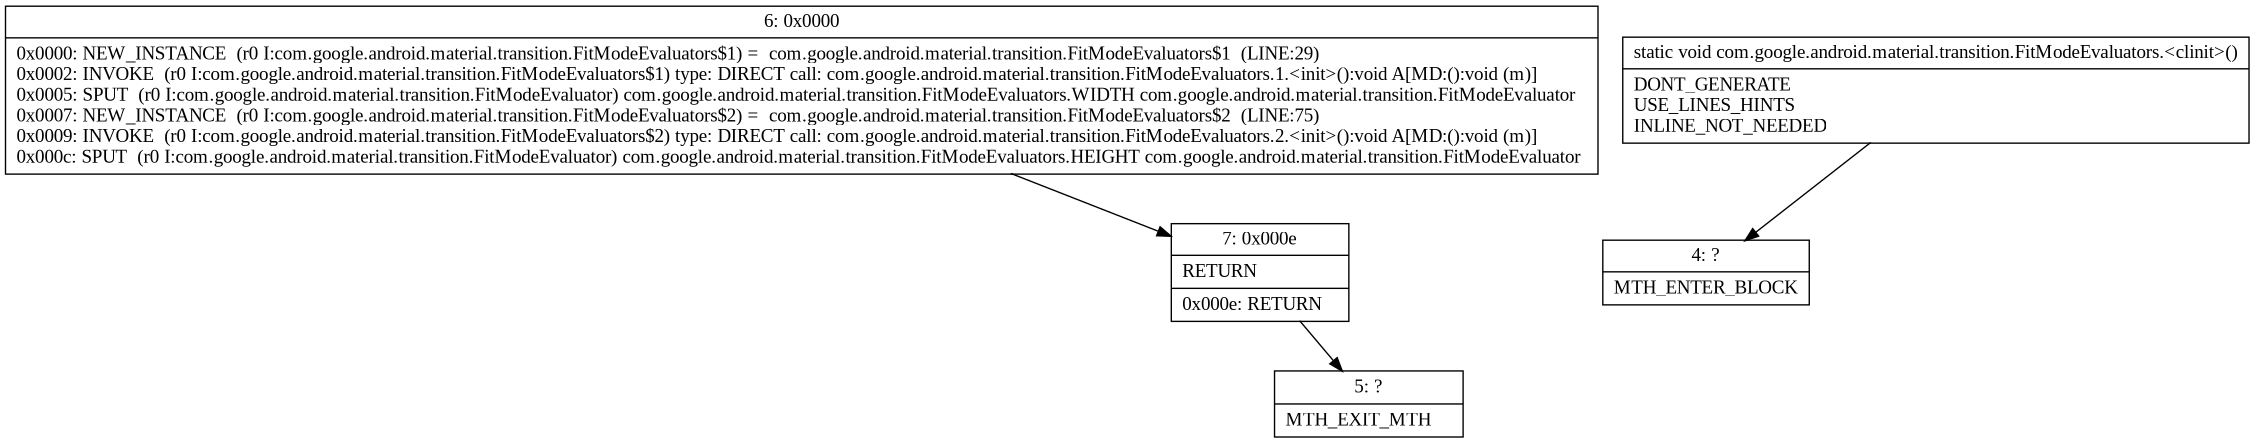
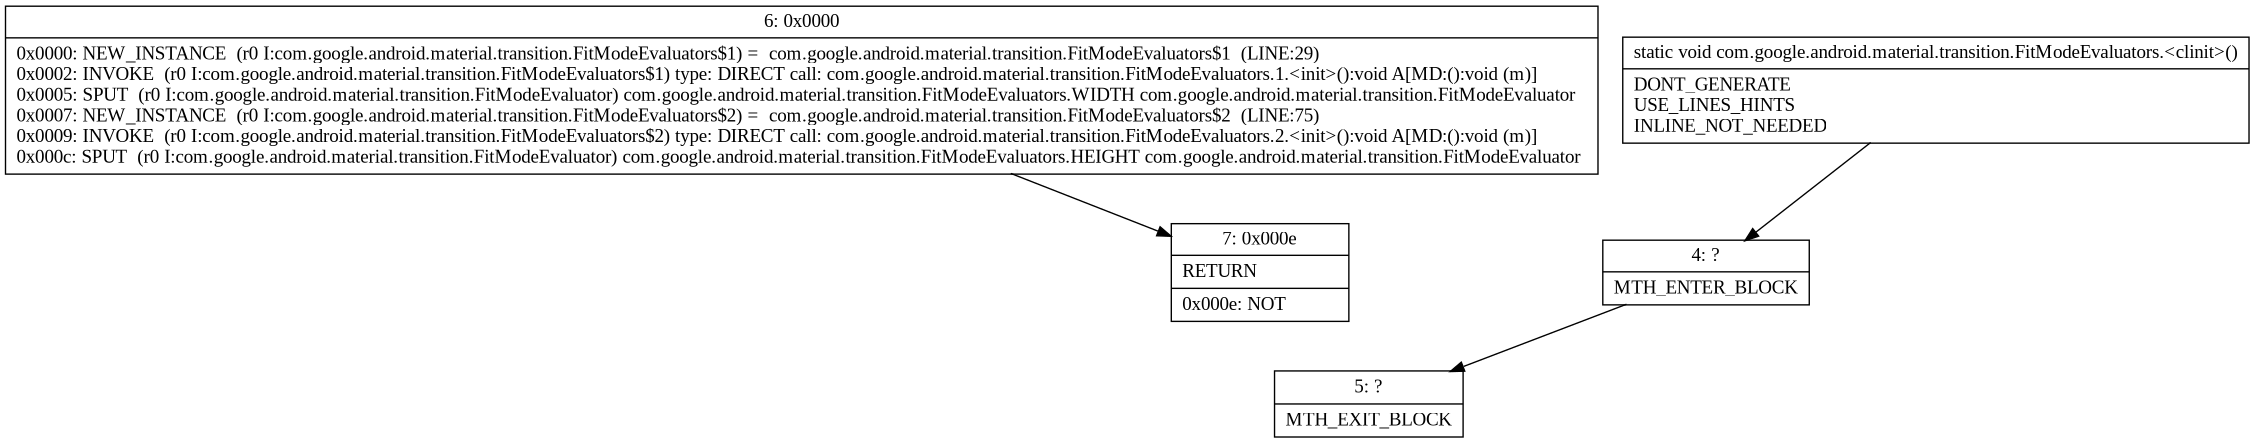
(1260, 304) -> (1242, 304)
(1316, 341) -> (1545, 335)
(1358, 420) -> (1369, 420)
